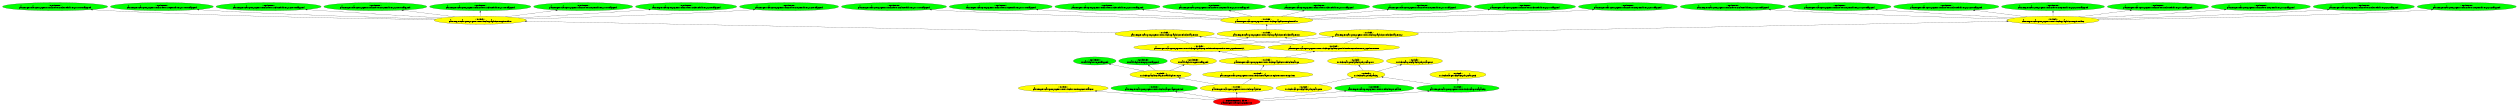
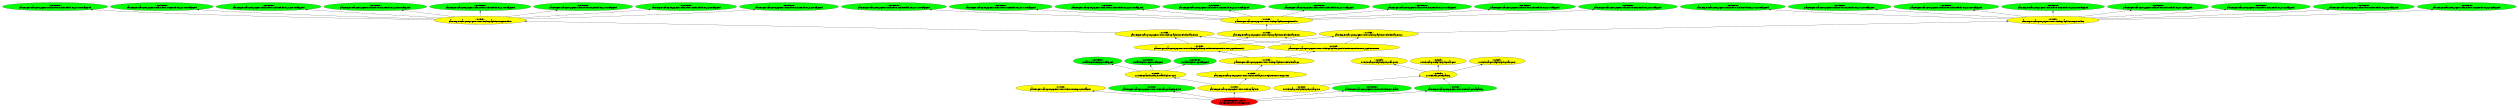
(1193, 61) -> (1148, 61)
(1458, 82) -> (1411, 68)
